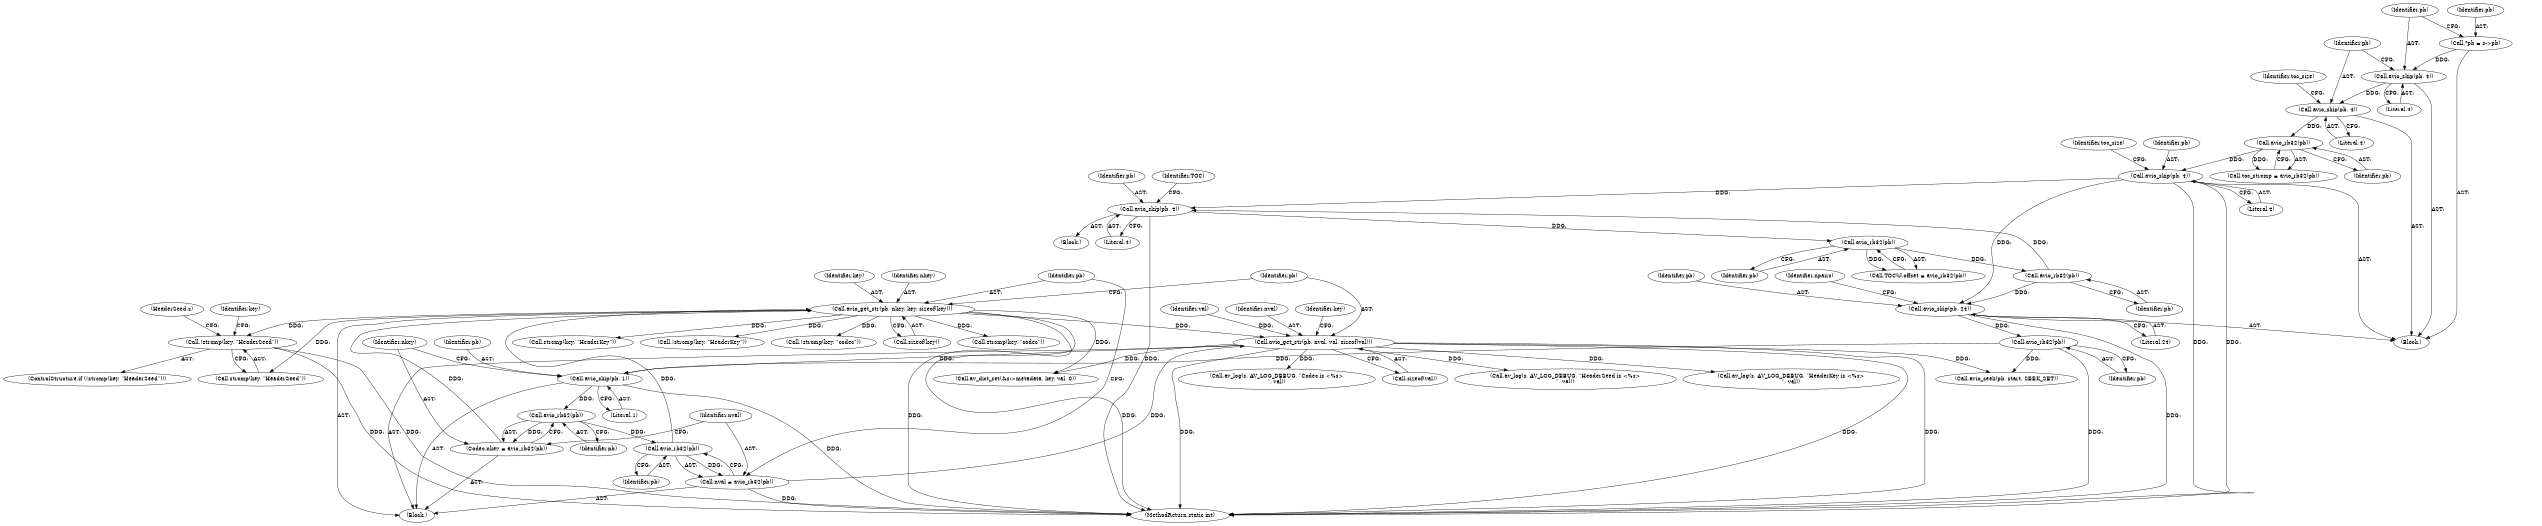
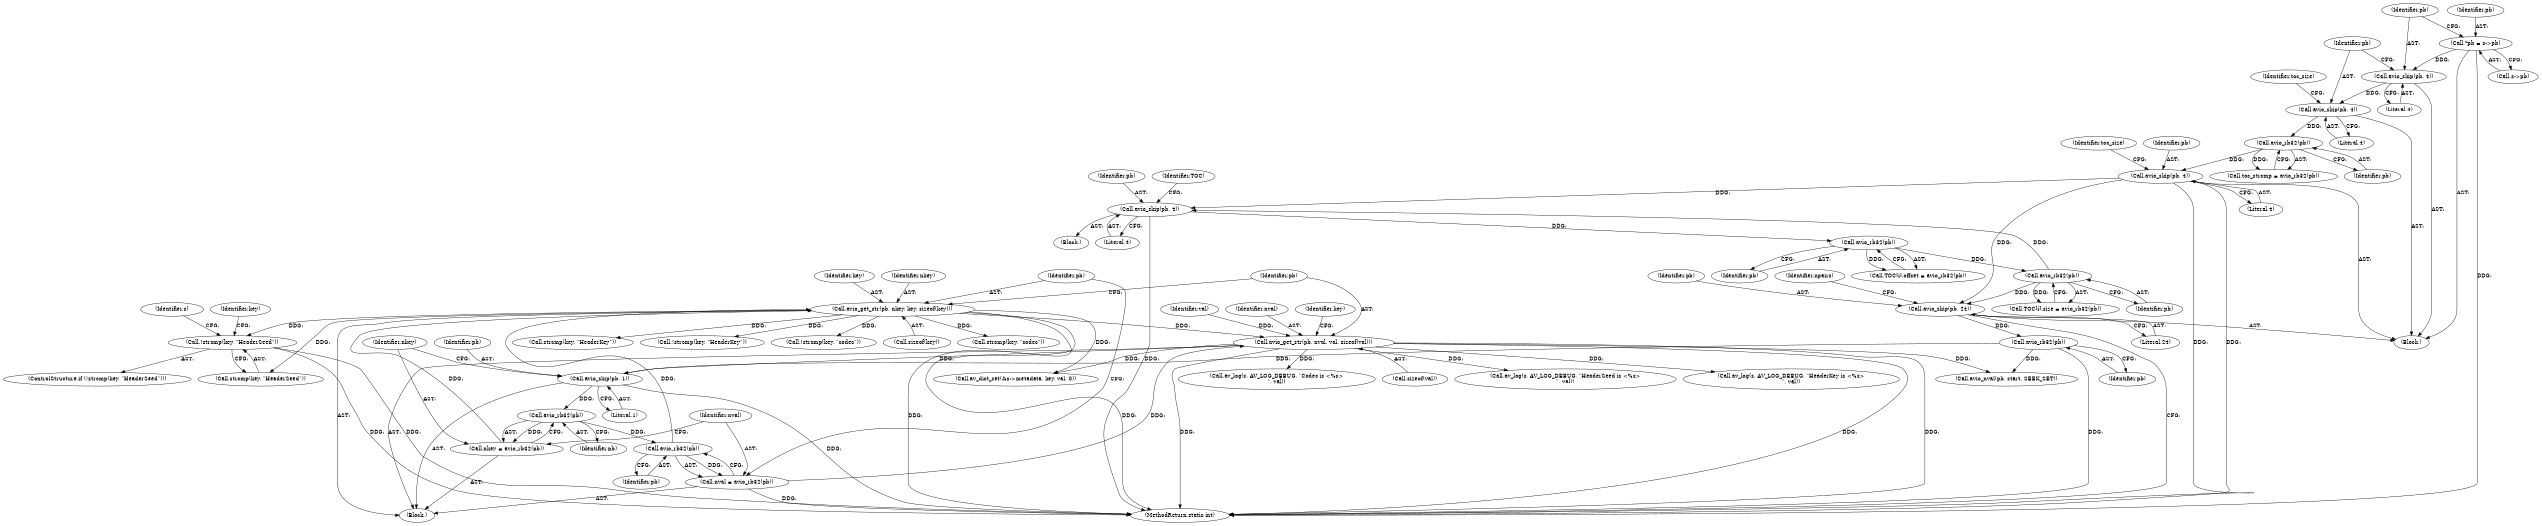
none -> (2513, 77)
(172, 309) -> (172, 309)
none -> (2056, 309)
(892, 326) -> none
(1363, 361) -> none
(2007, 379) -> (2007, 379)
(2174, 416) -> (2174, 416)
(507, 449) -> (507, 449)
none -> (2072, 508)
